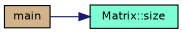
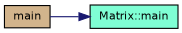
(134, 17) -> (134, 17)
